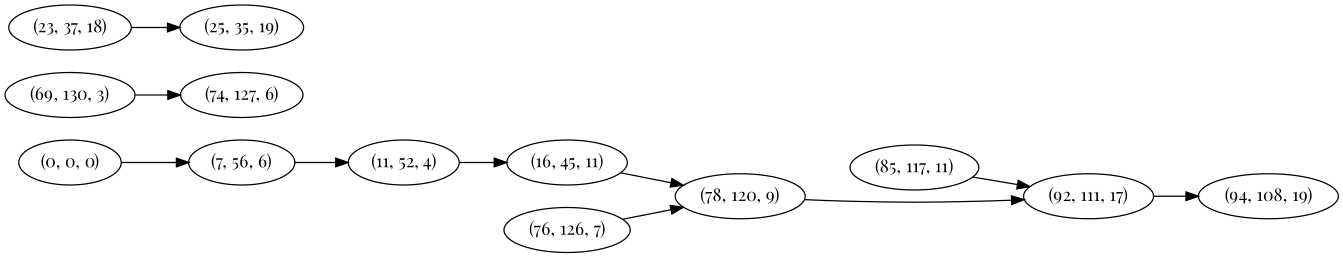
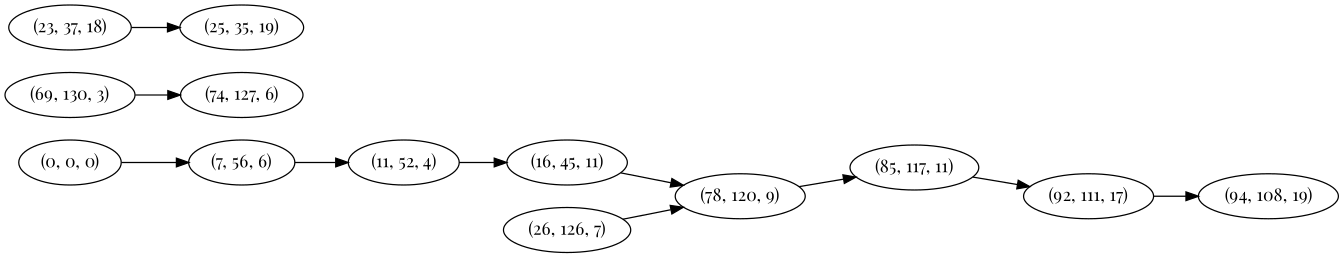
(908, 202) -> (821, 183)
(567, 230) -> (567, 230)
